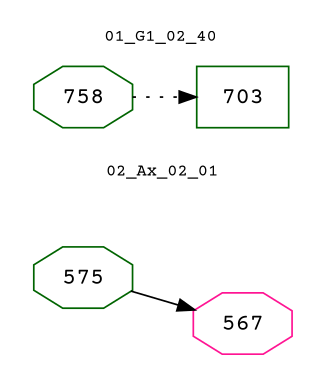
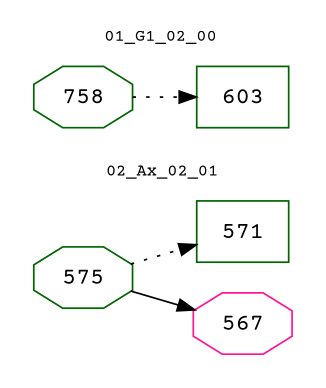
(161, 37) -> (161, 37)
(243, 97) -> (243, 97)
none -> (243, 232)
